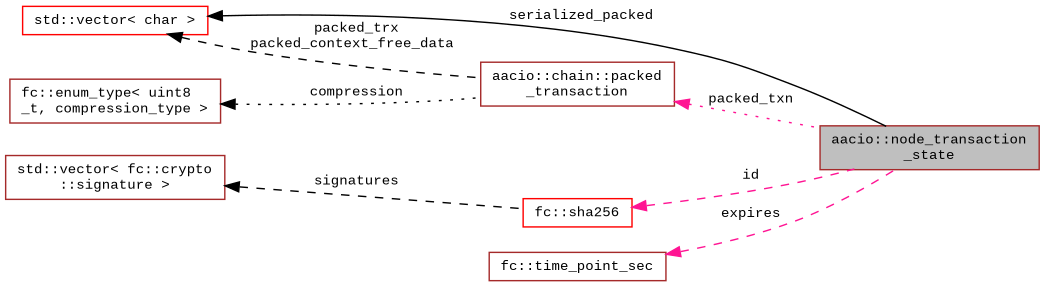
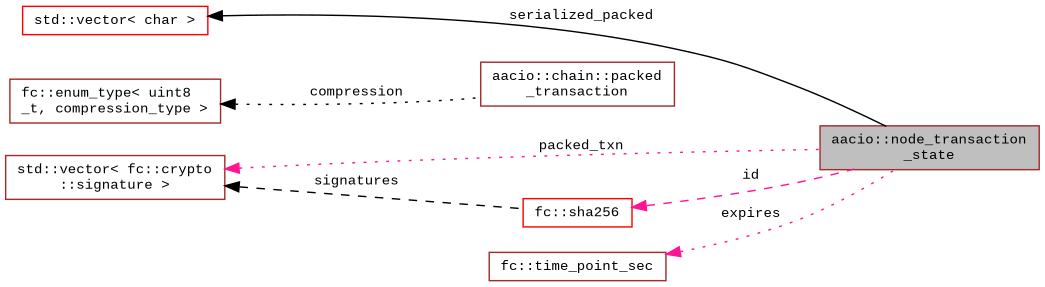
(330, 63) -> none
(754, 116) -> (529, 156)
(793, 222) -> (793, 222)
